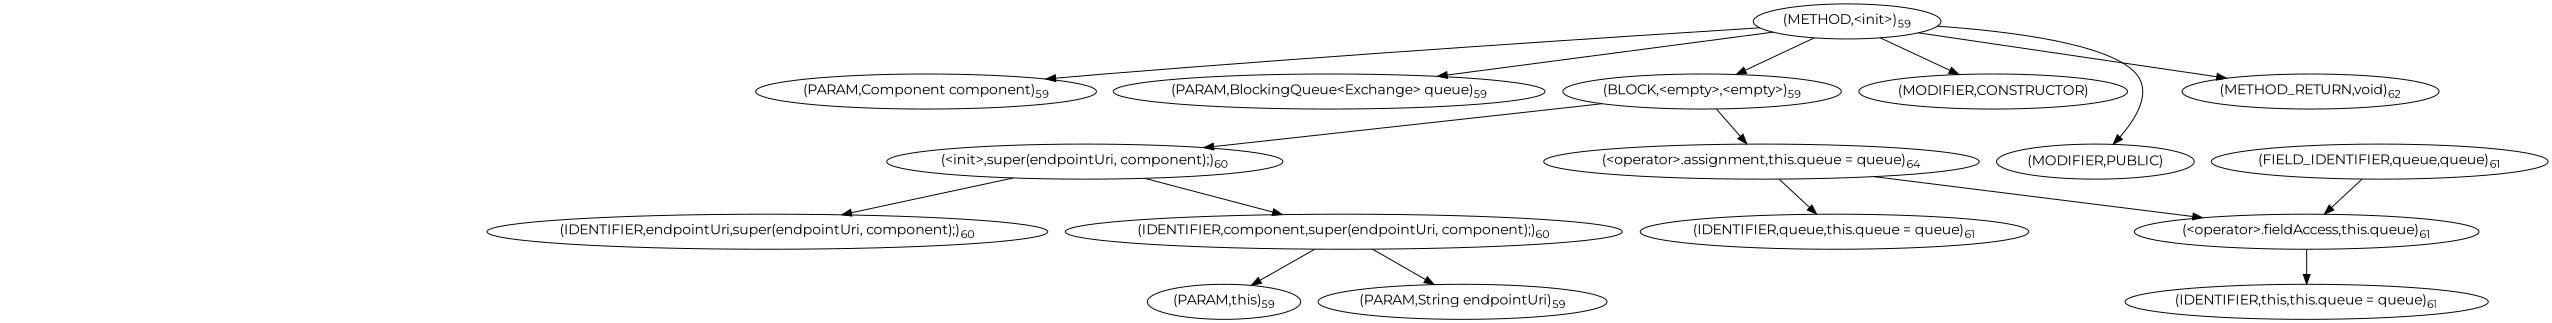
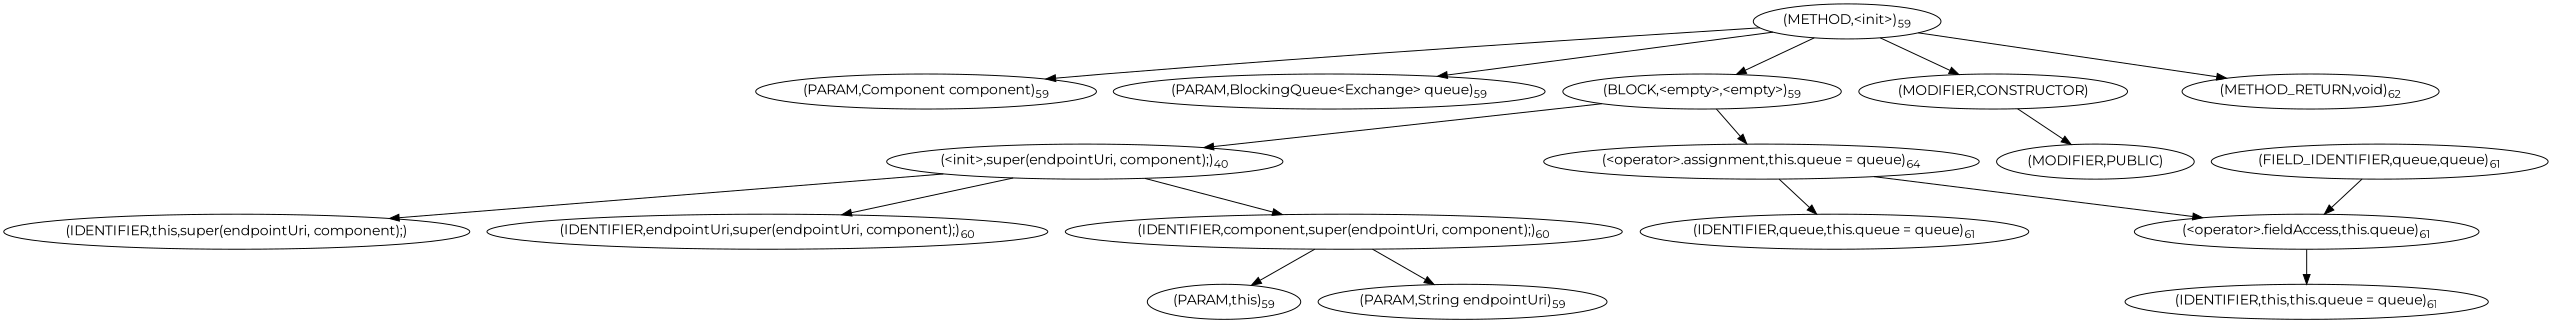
(2075, 45) -> (2040, 124)
(1222, 160) -> (1222, 160)
none -> (237, 232)
